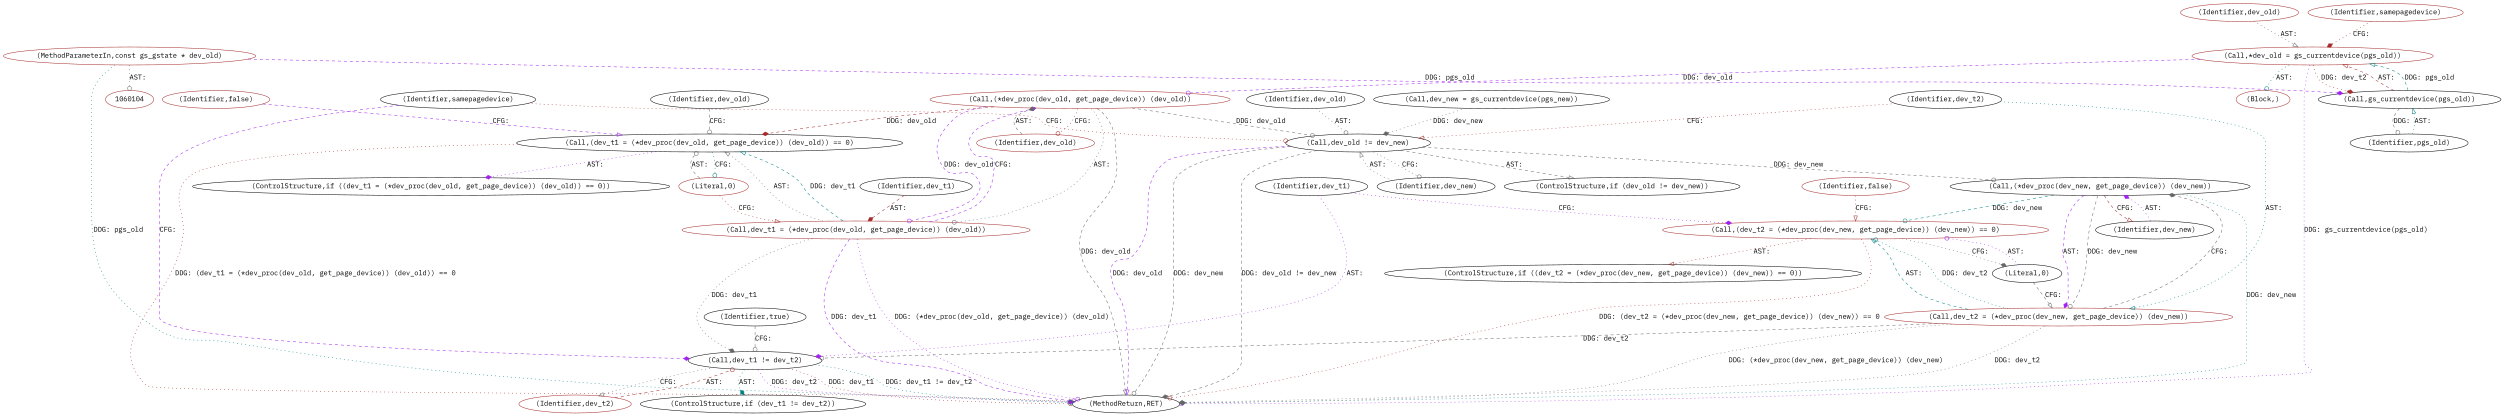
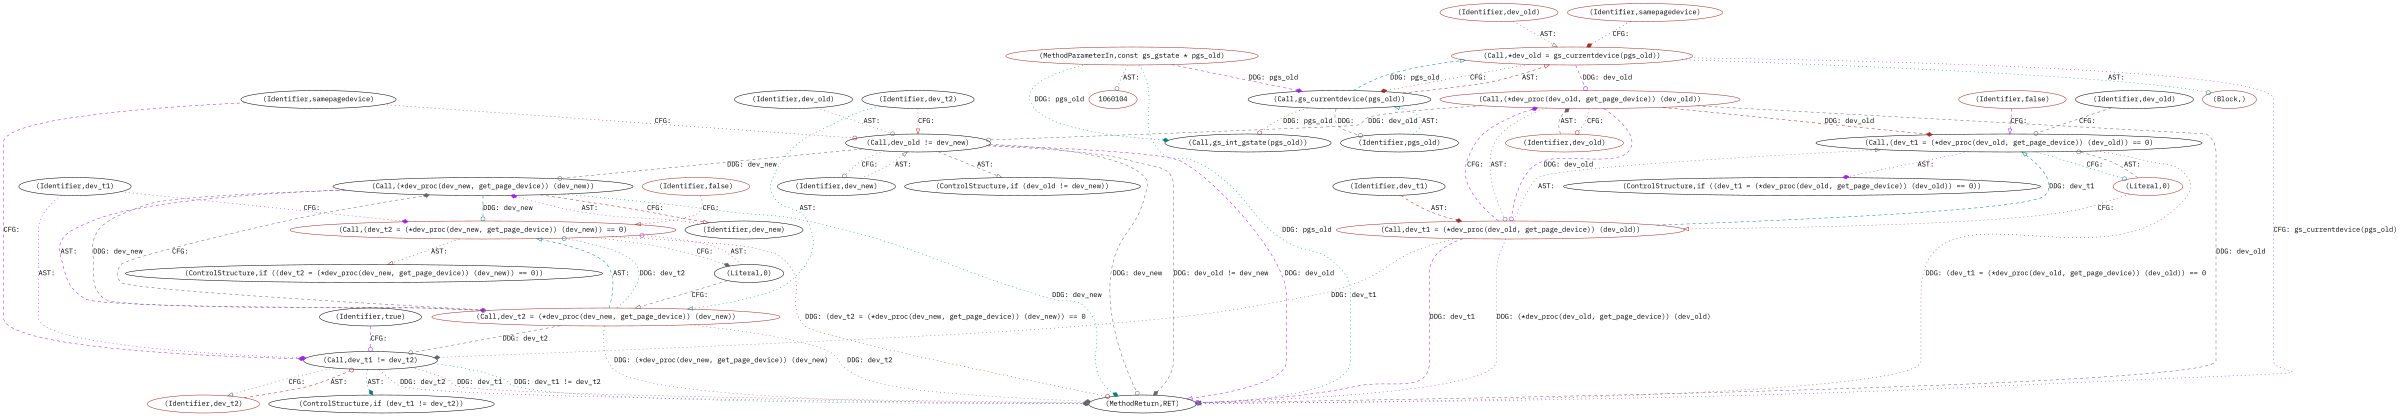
(130, 56) -> (1132, 56)
(2344, 78) -> (1480, 78)
(1492, 100) -> none
none -> (1248, 143)
(2366, 230) -> (2336, 230)
(755, 337) -> (370, 337)
